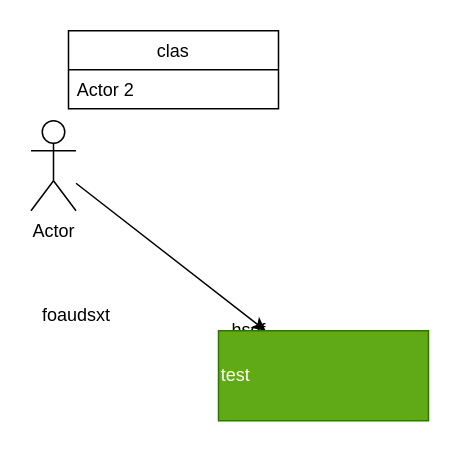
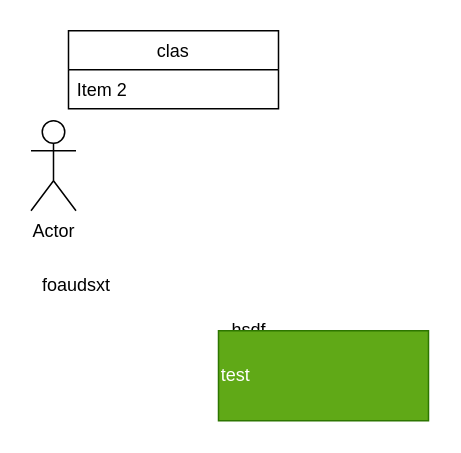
(109, 90) -> (104, 90)
(167, 254) -> none
(76, 316) -> (76, 286)
